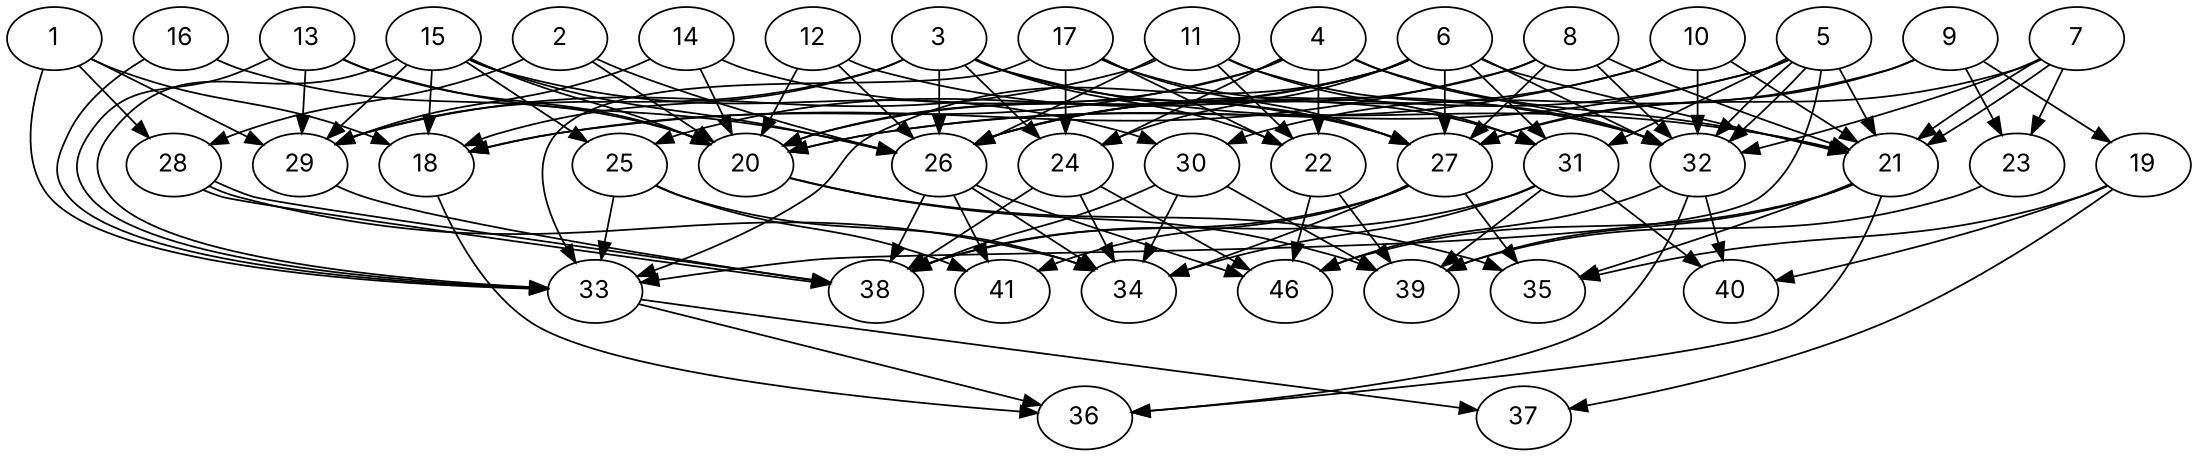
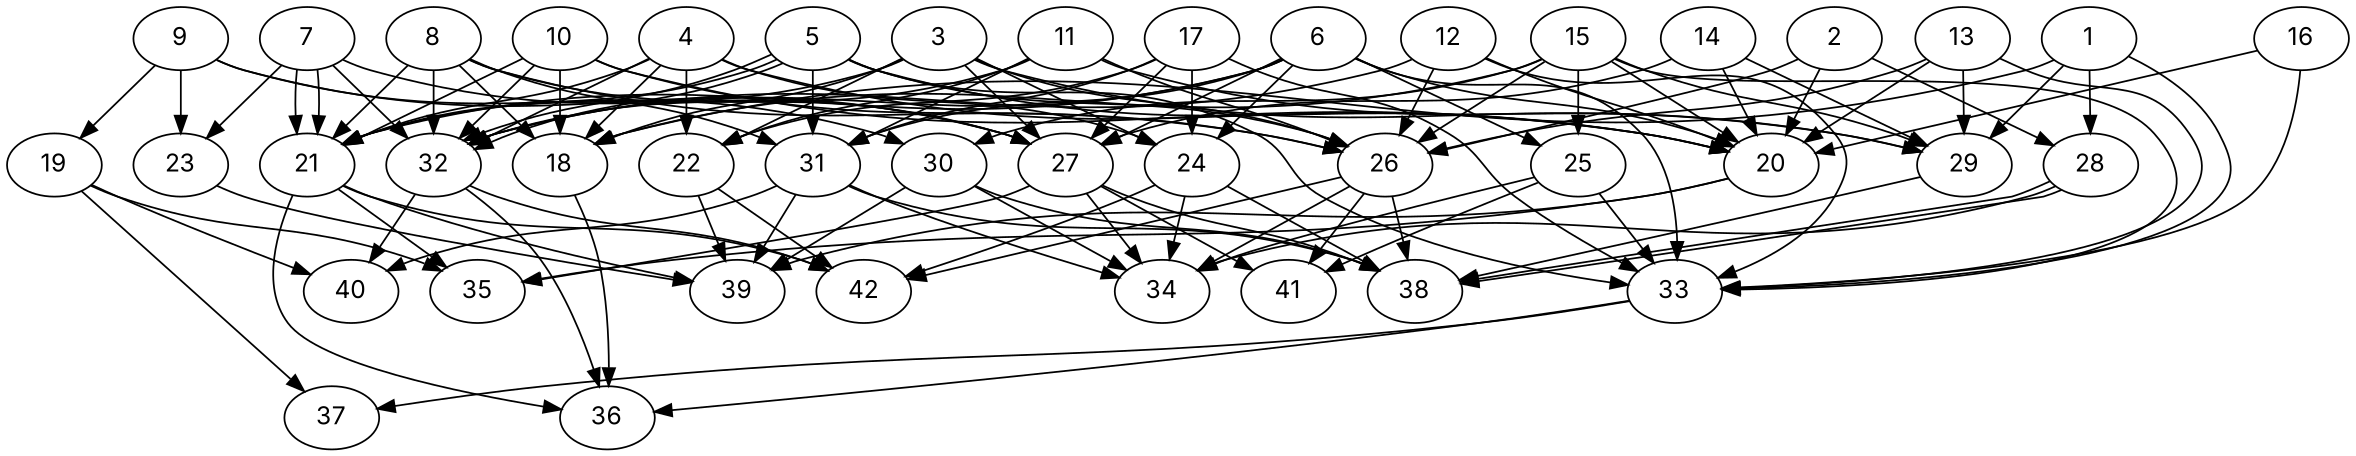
none -> (560, 93)
none -> (614, 100)
none -> (1846, 170)
(1285, 291) -> (864, 291)
